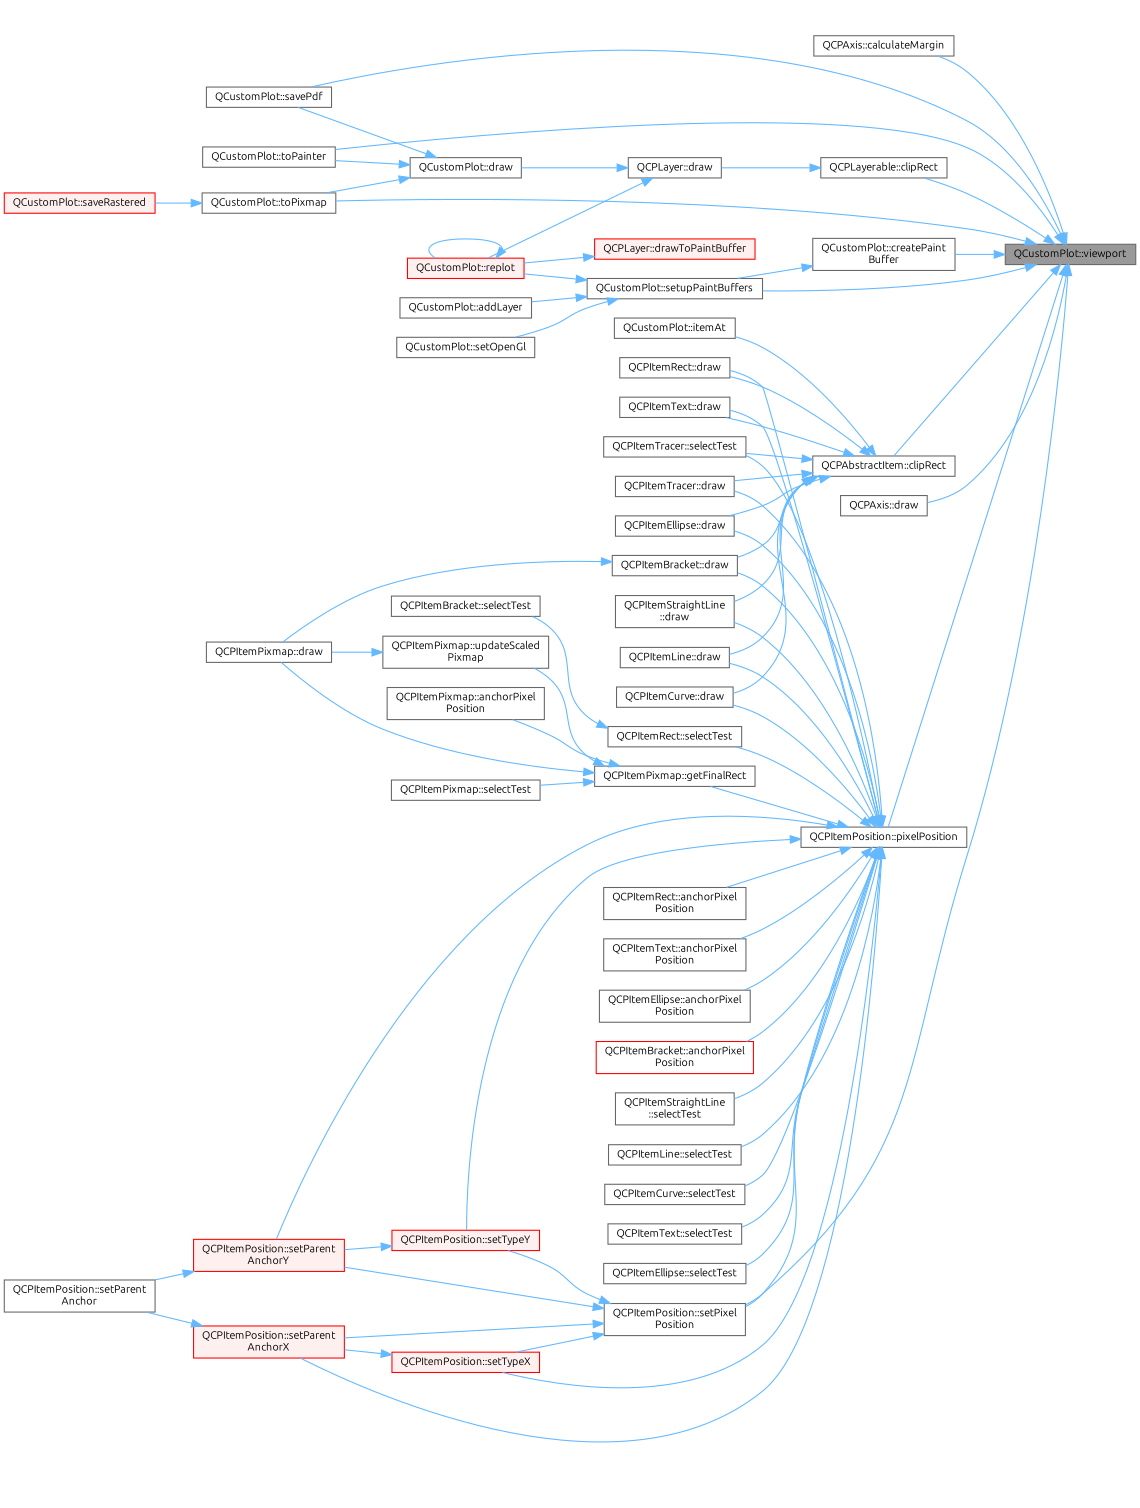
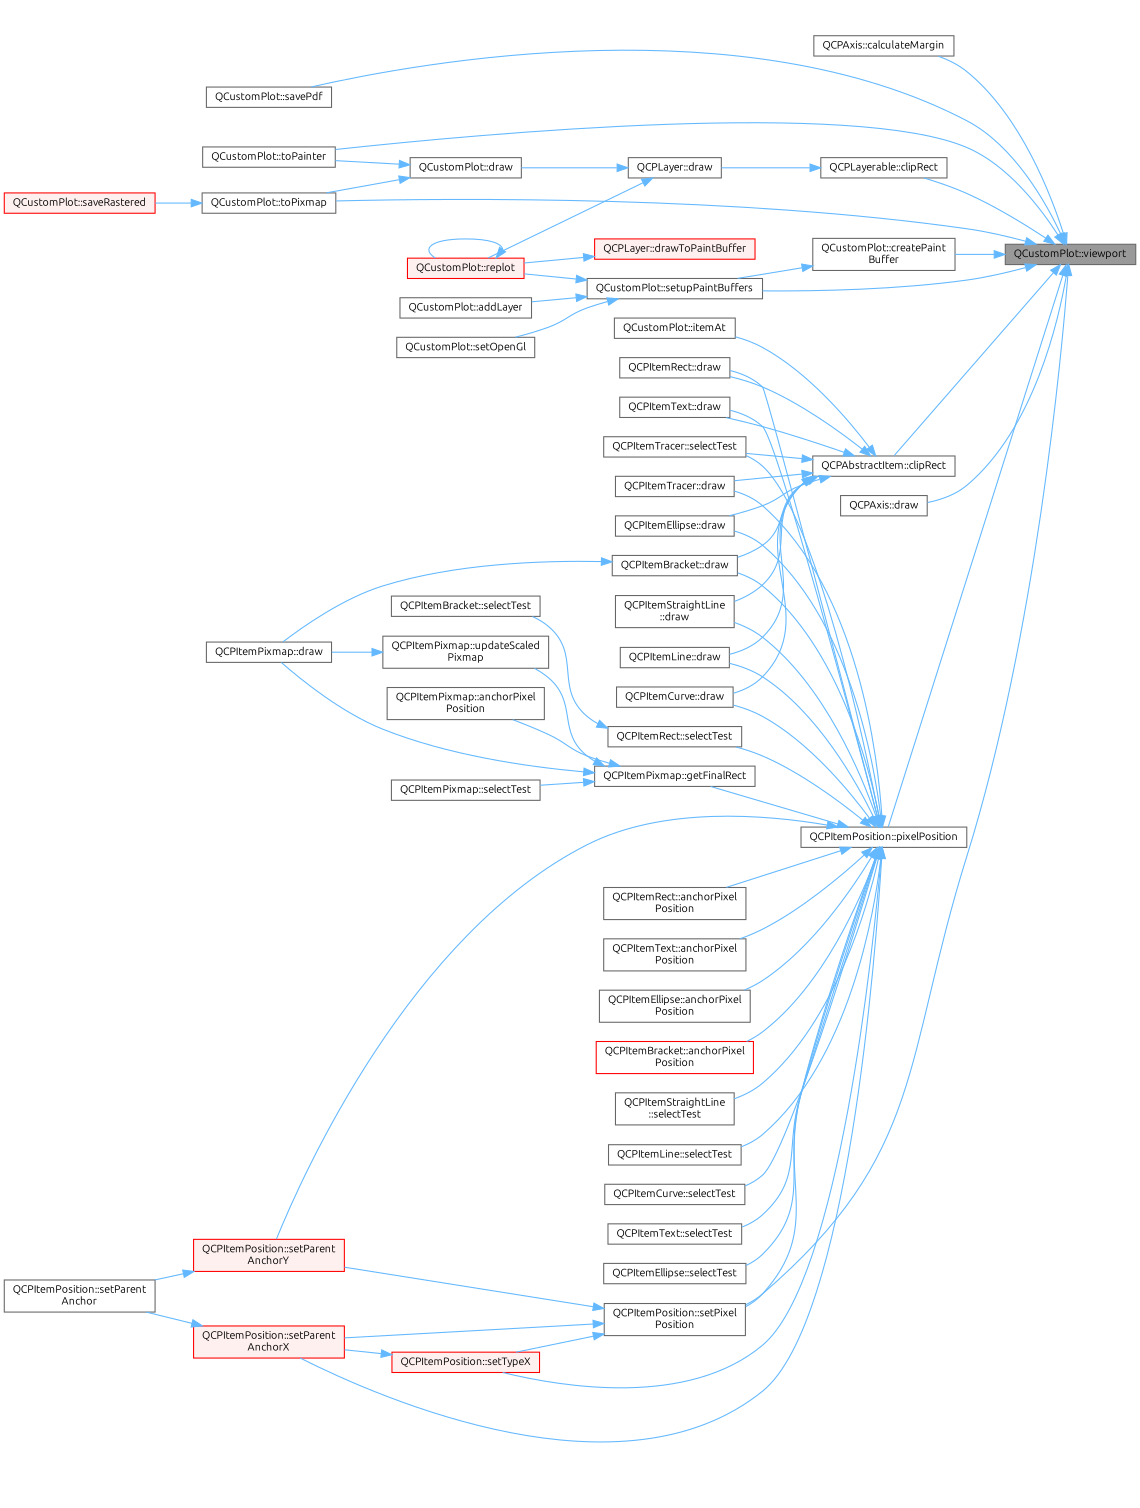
(362, 131) -> none
(466, 1240) -> none
